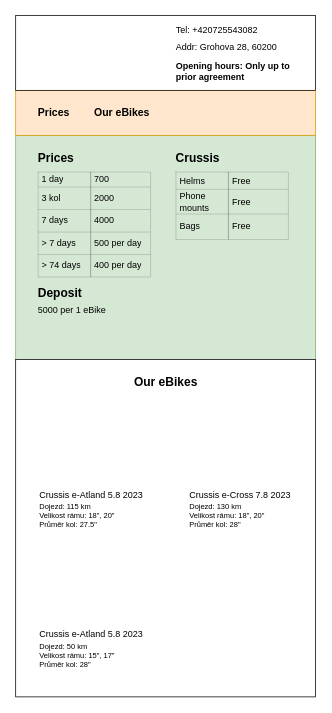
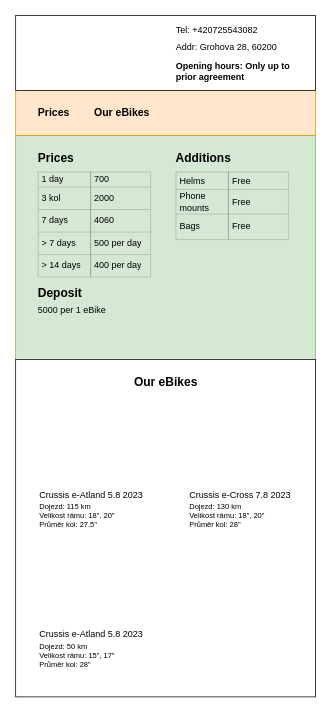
(197, 158) -> (202, 158)
(104, 221) -> (104, 221)
(62, 266) -> (62, 266)
